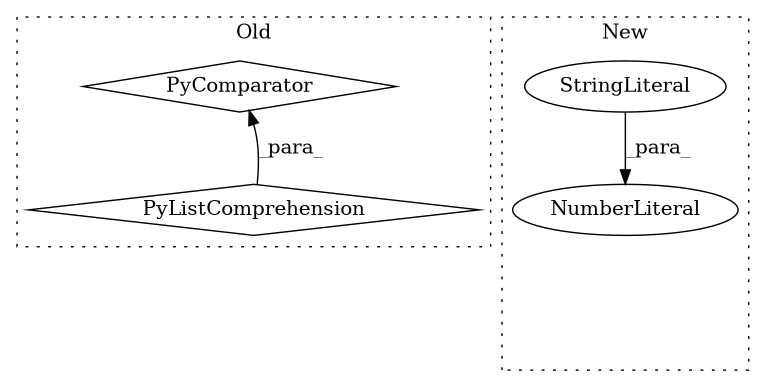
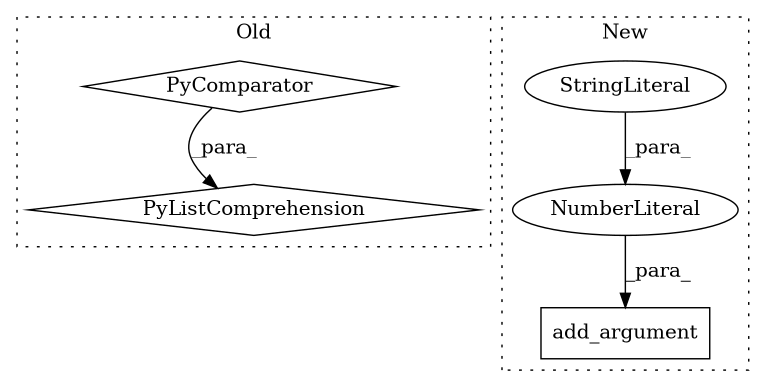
(258, 154) -> (189, 142)
none -> (625, 333)
